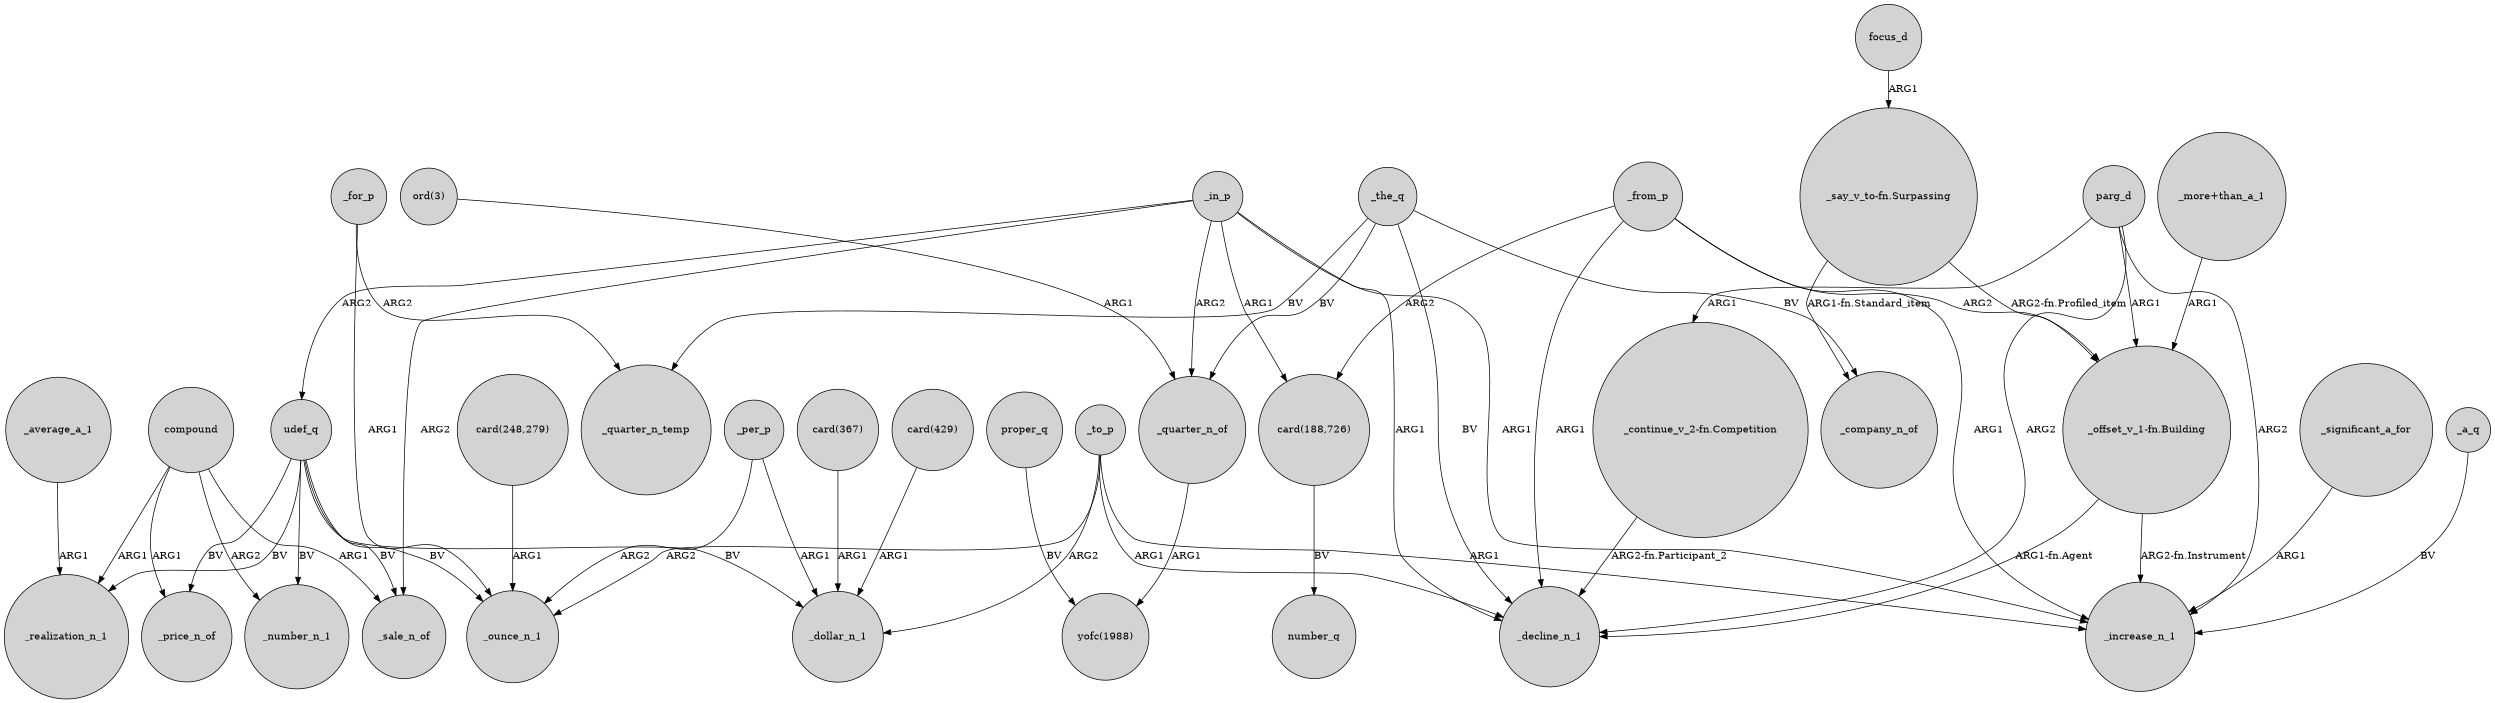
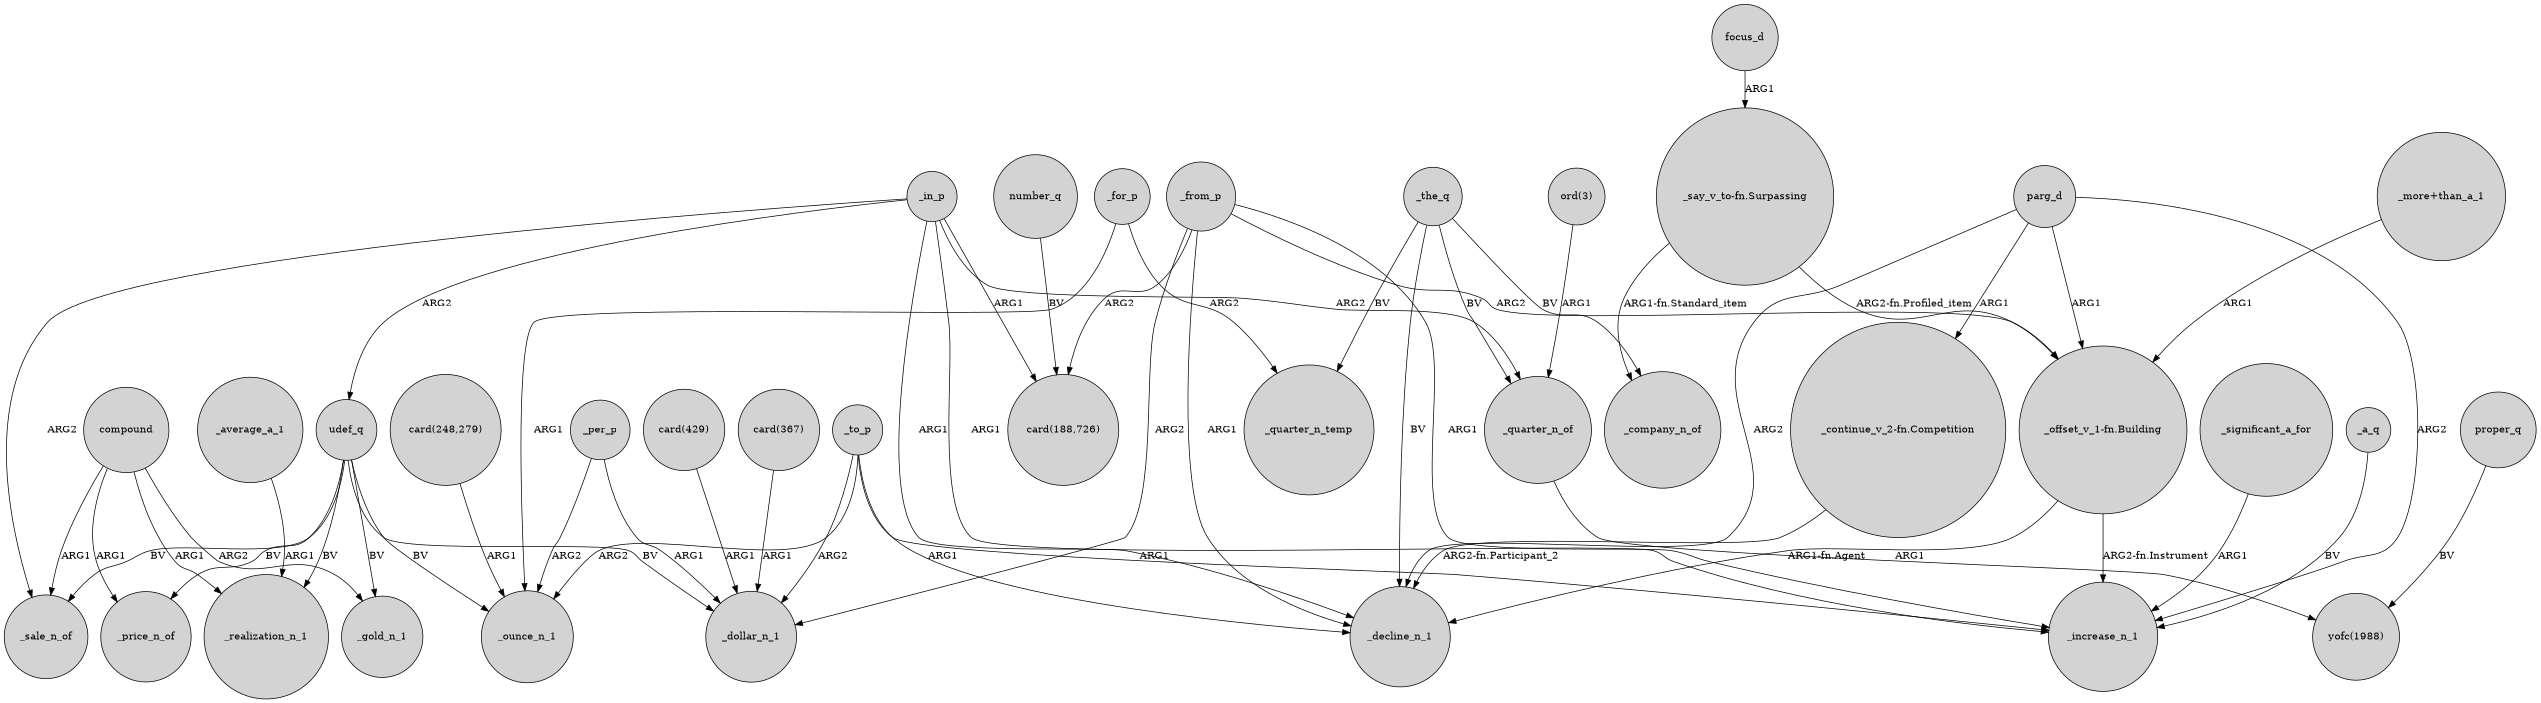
(1314, 536) -> (1048, 303)
none -> (1118, 540)
(297, 637) -> (382, 637)
